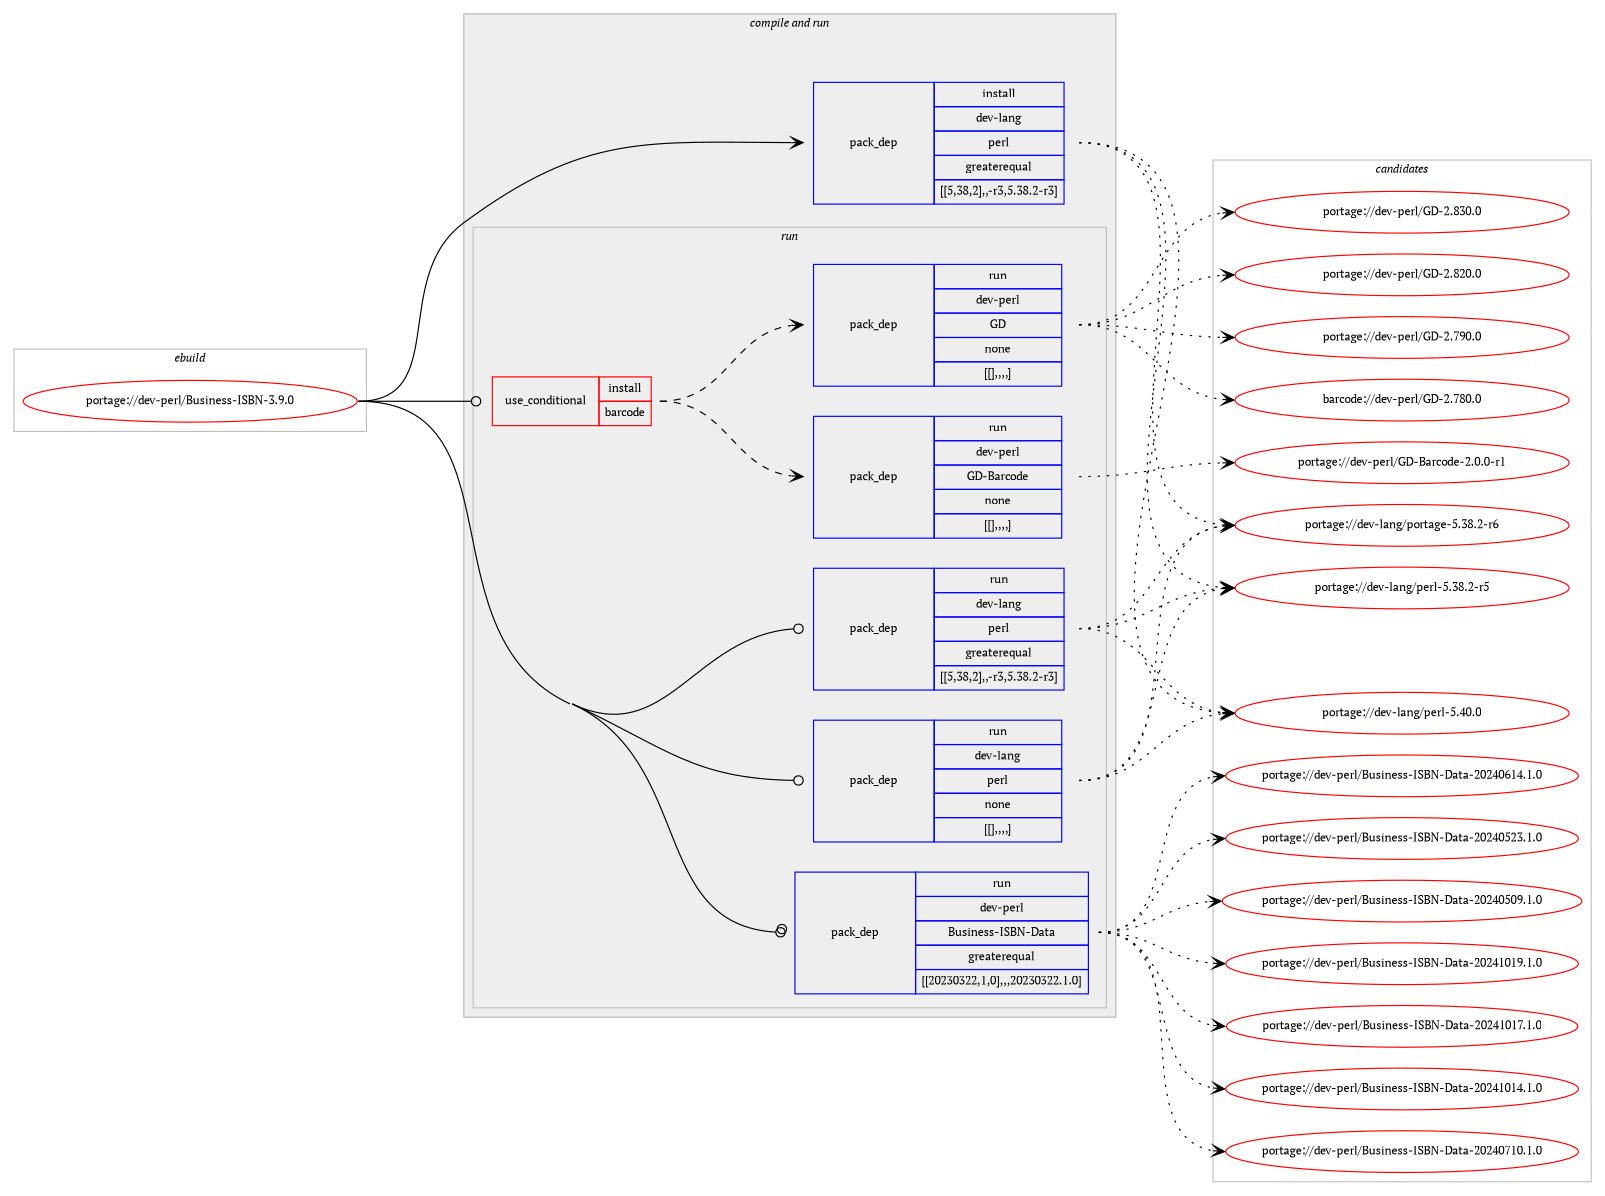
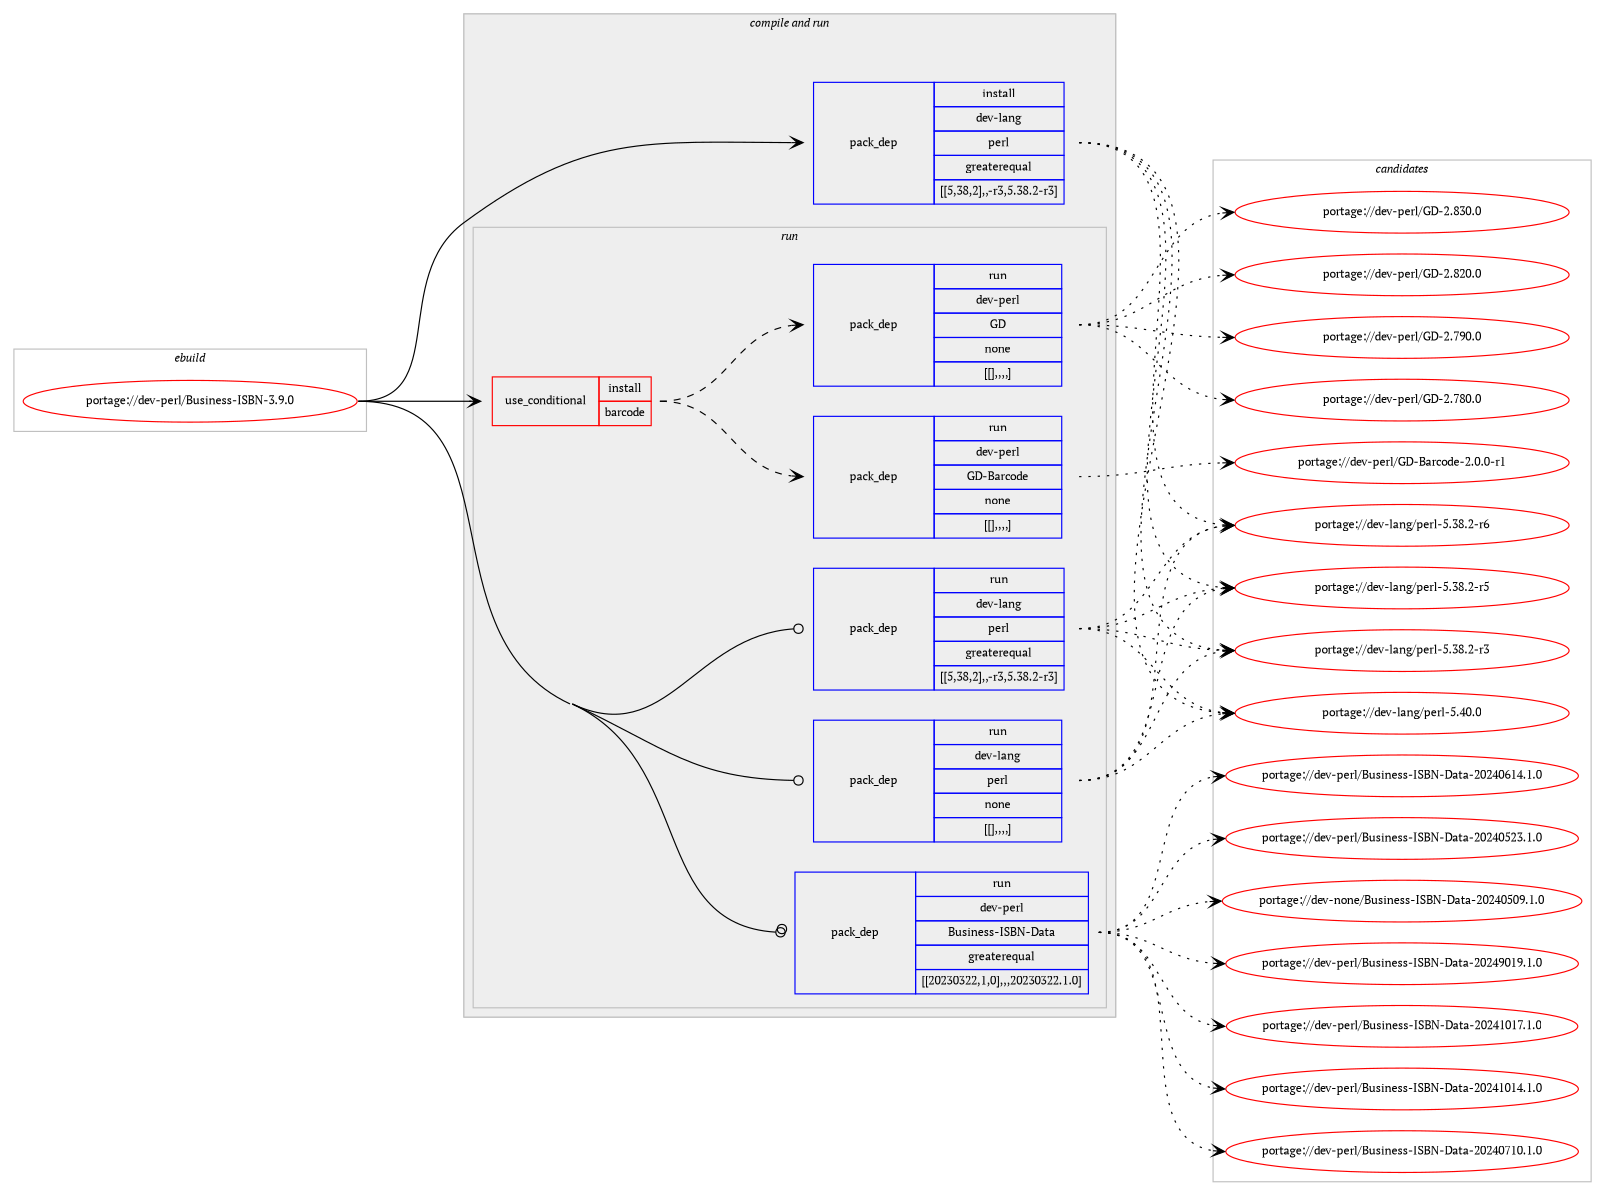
(1402, 400) -> (1402, 400)
(415, 401) -> (415, 401)
(1402, 525) -> (1402, 525)
none -> (1402, 651)
(1402, 901) -> (1402, 901)
(1402, 964) -> (1402, 964)
